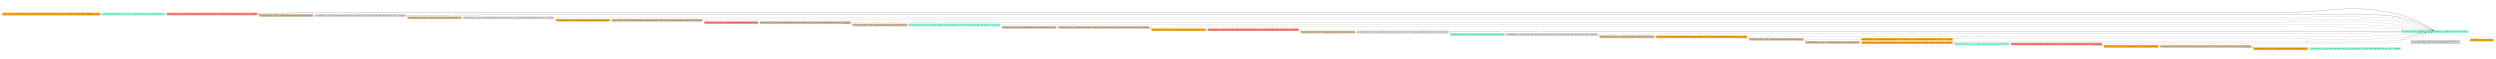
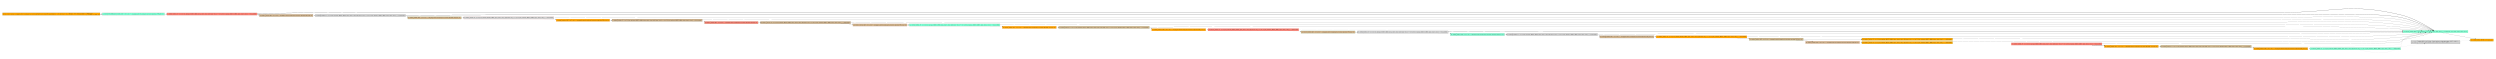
(1029, 27) -> (1029, 27)
(1982, 44) -> none
